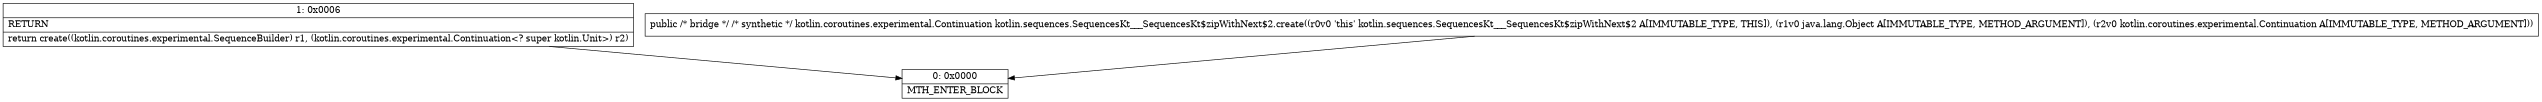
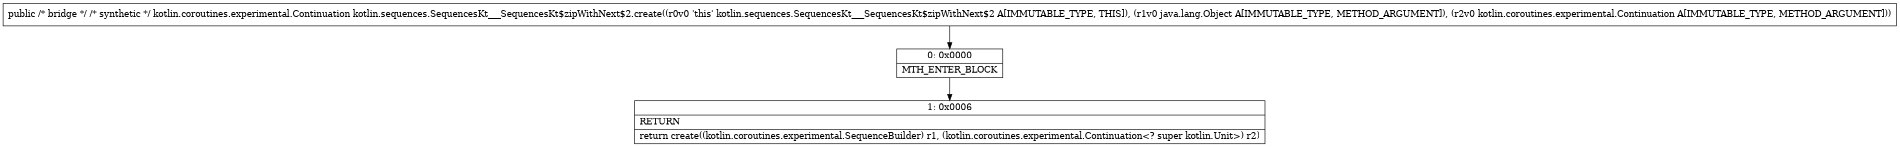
(722, 62) -> (950, 86)
